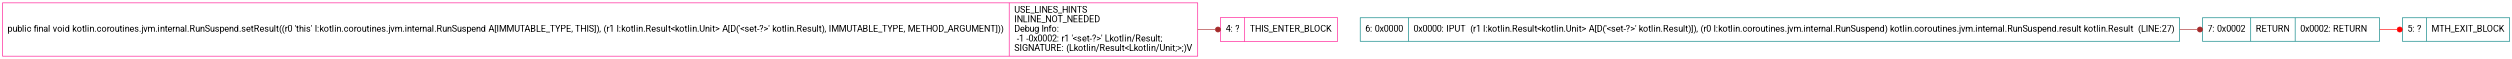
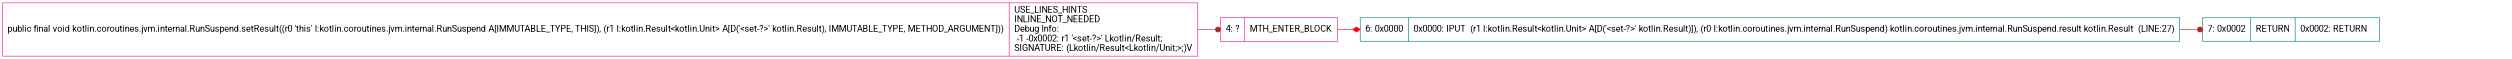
(1291, 29) -> (1291, 29)
none -> (1345, 30)
(2456, 30) -> none
